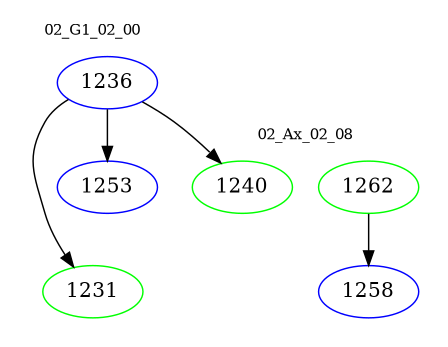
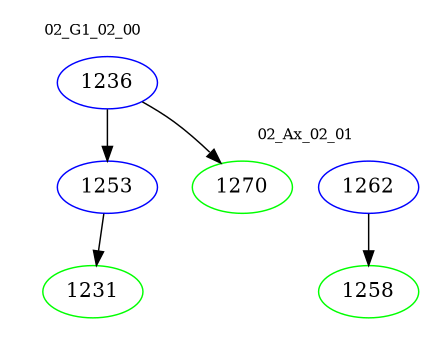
(306, 136) -> (306, 136)
(34, 174) -> (101, 232)
(242, 187) -> (242, 187)
(369, 187) -> (369, 187)
(369, 292) -> (369, 292)
